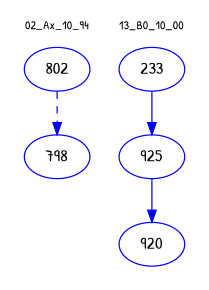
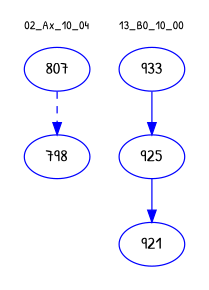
(57, 26) -> (57, 26)
(57, 69) -> (57, 69)
(152, 69) -> (152, 69)
(152, 244) -> (152, 244)
